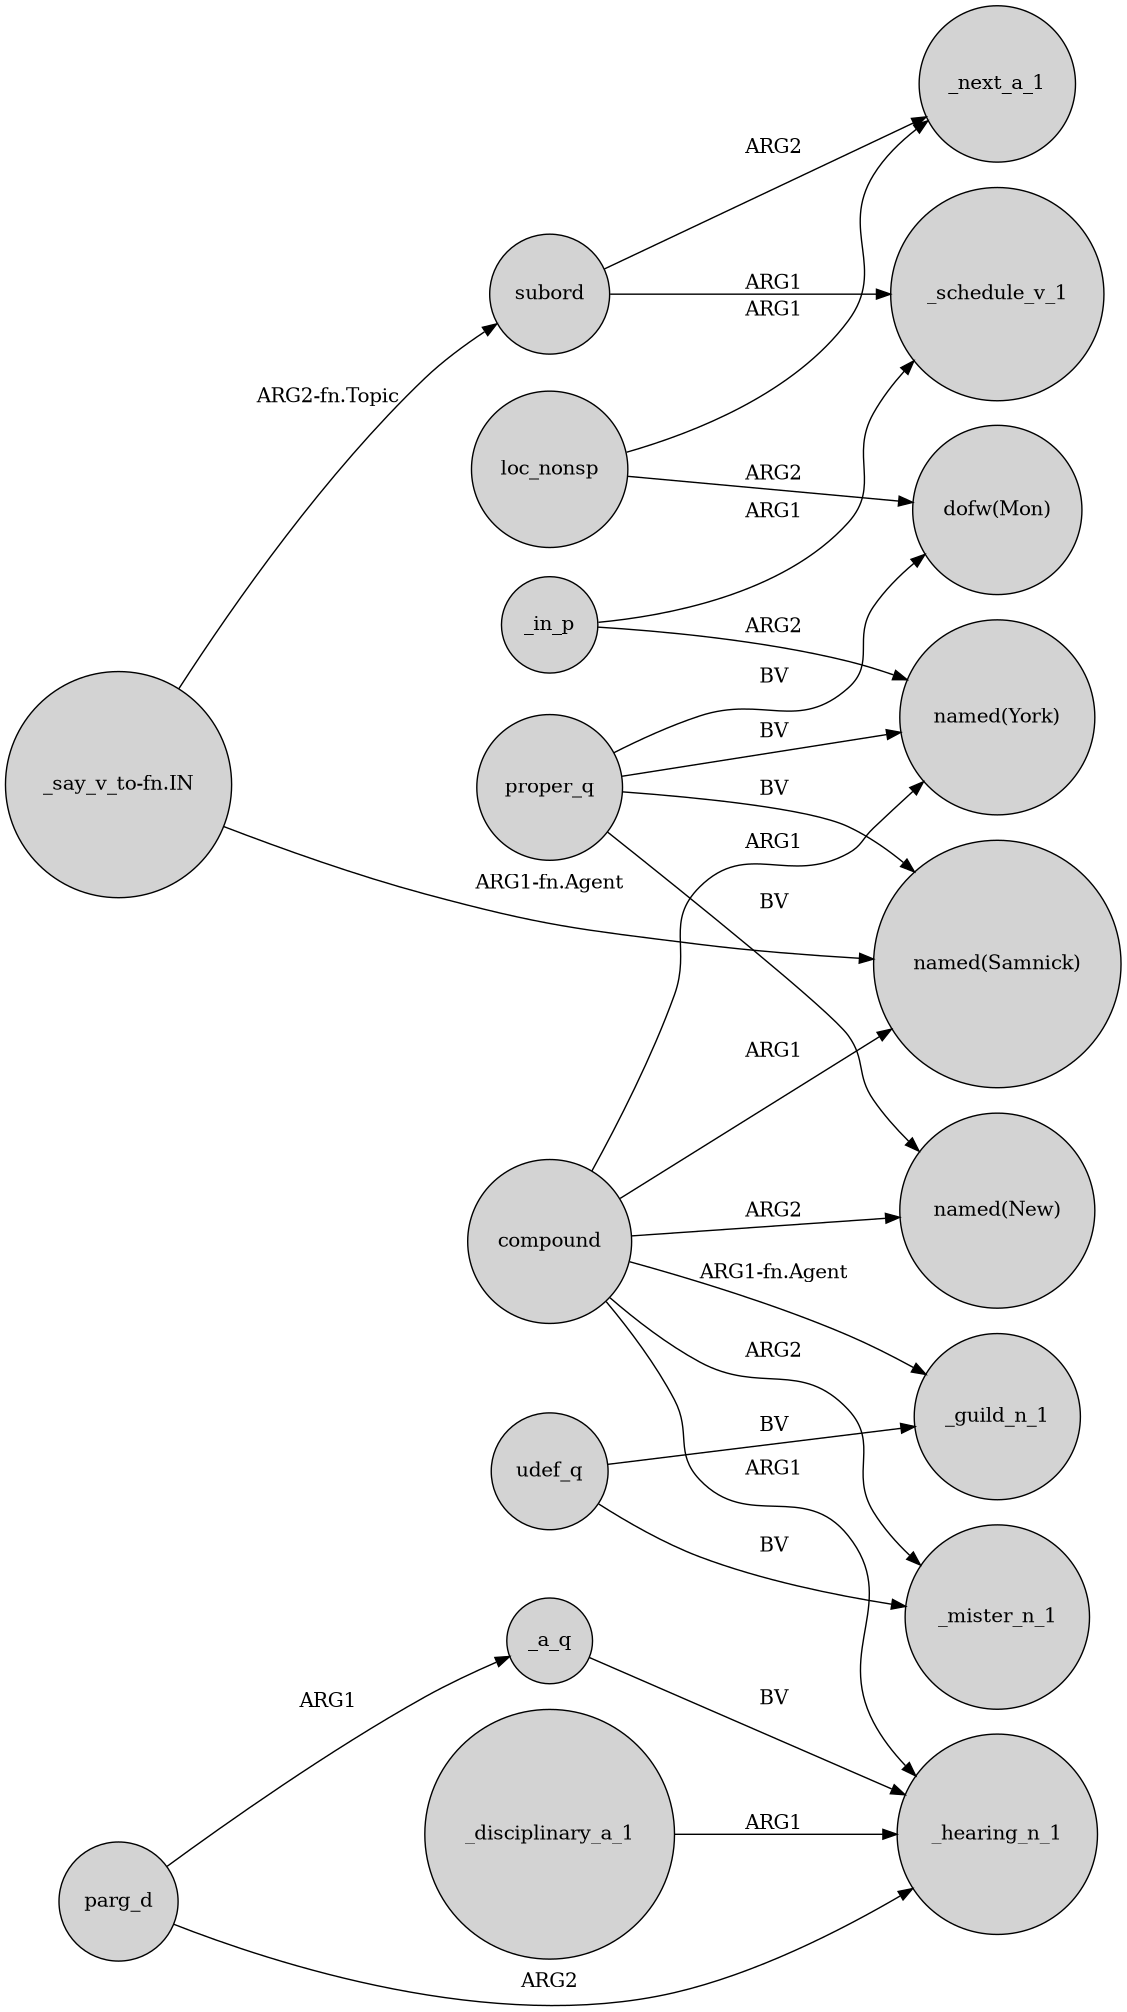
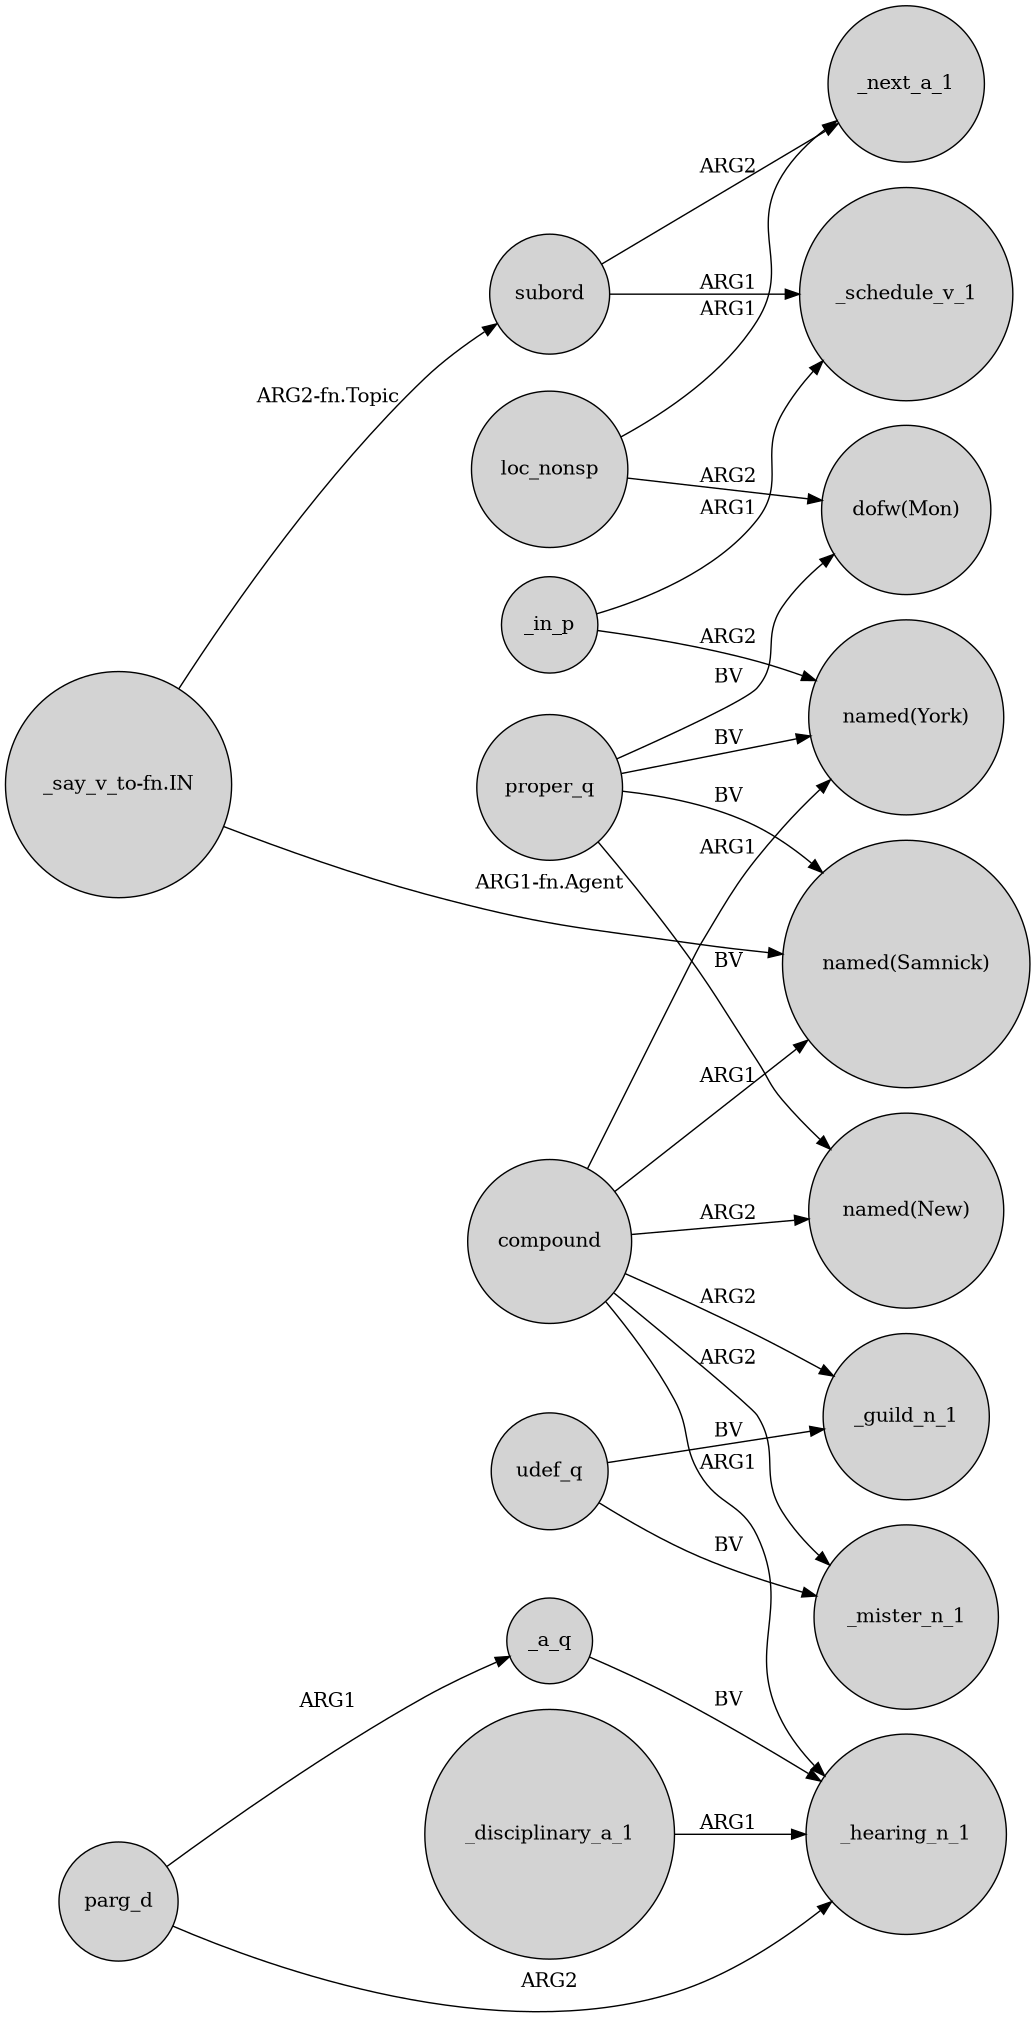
(774, 1273) -> (728, 1298)
